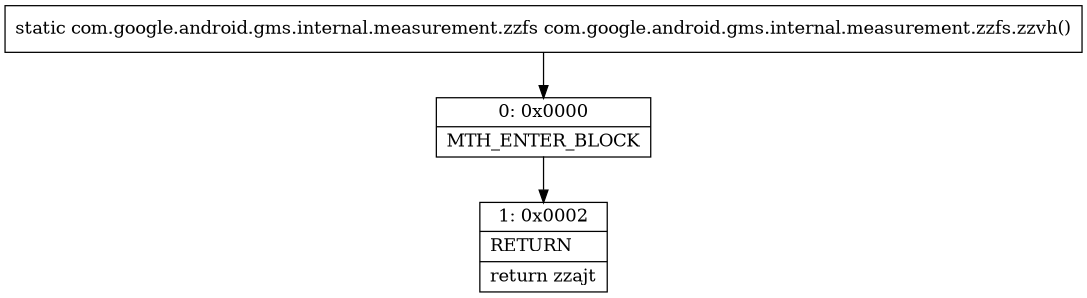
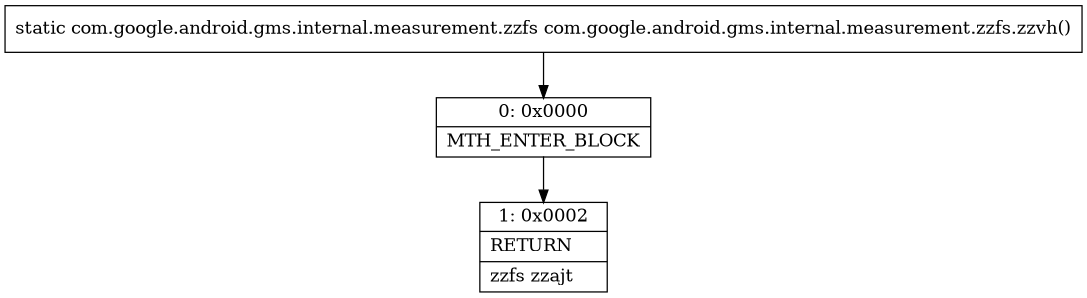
(544, 276) -> (532, 276)
